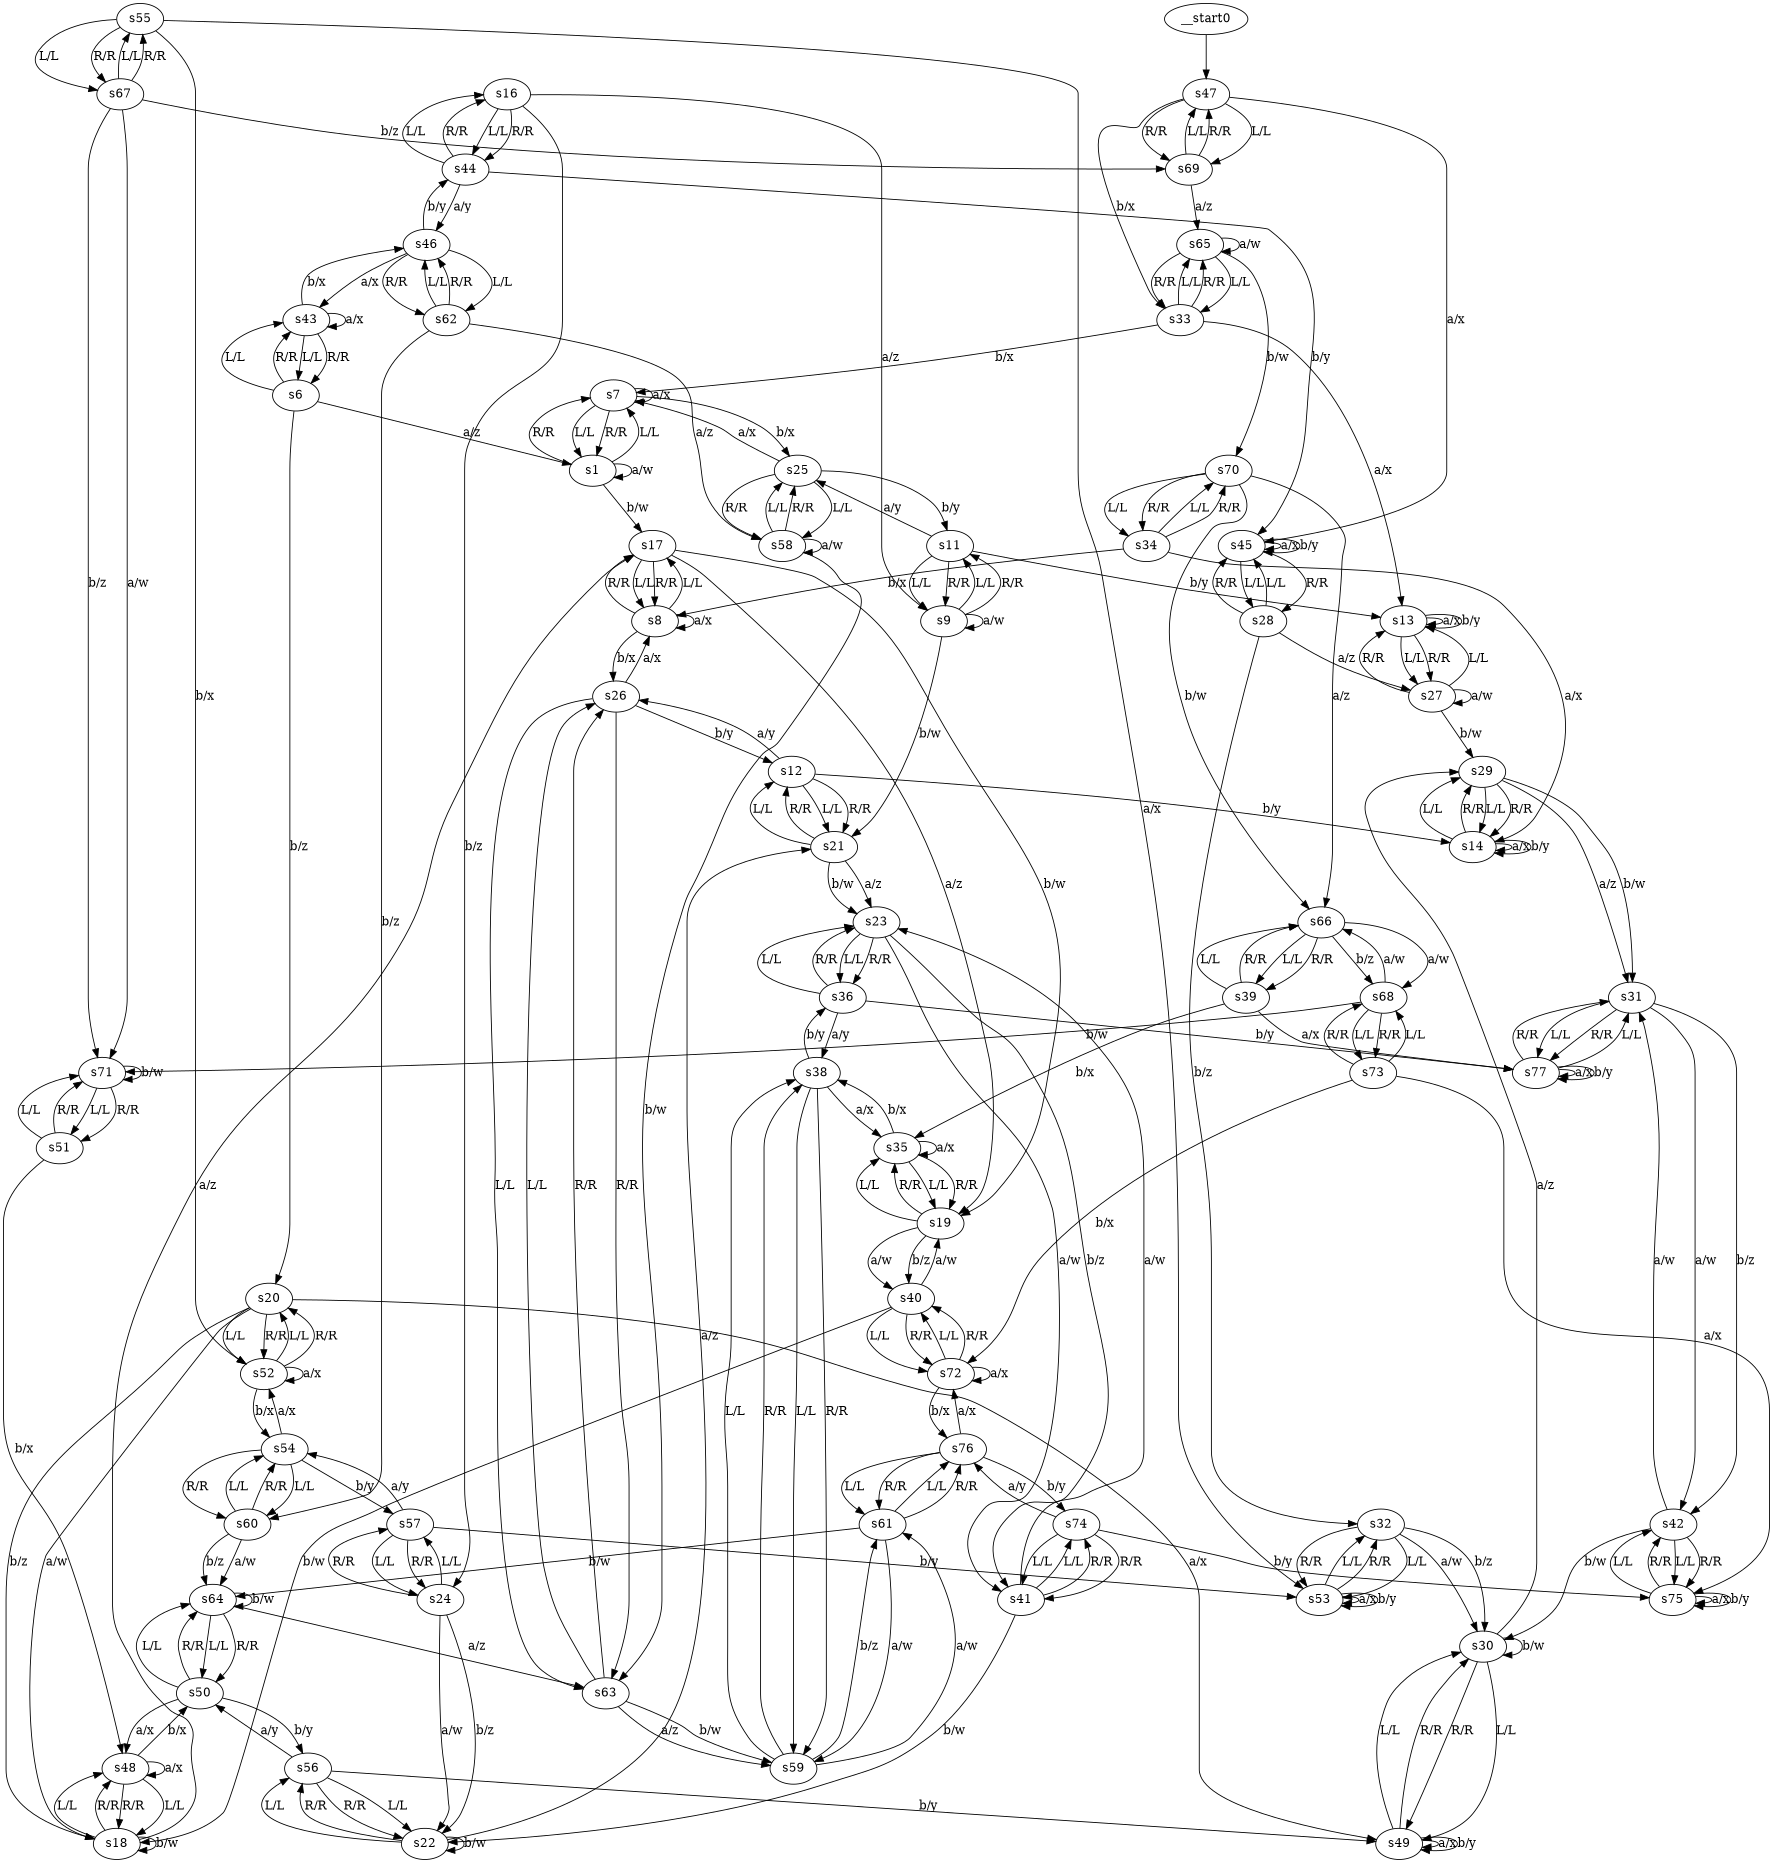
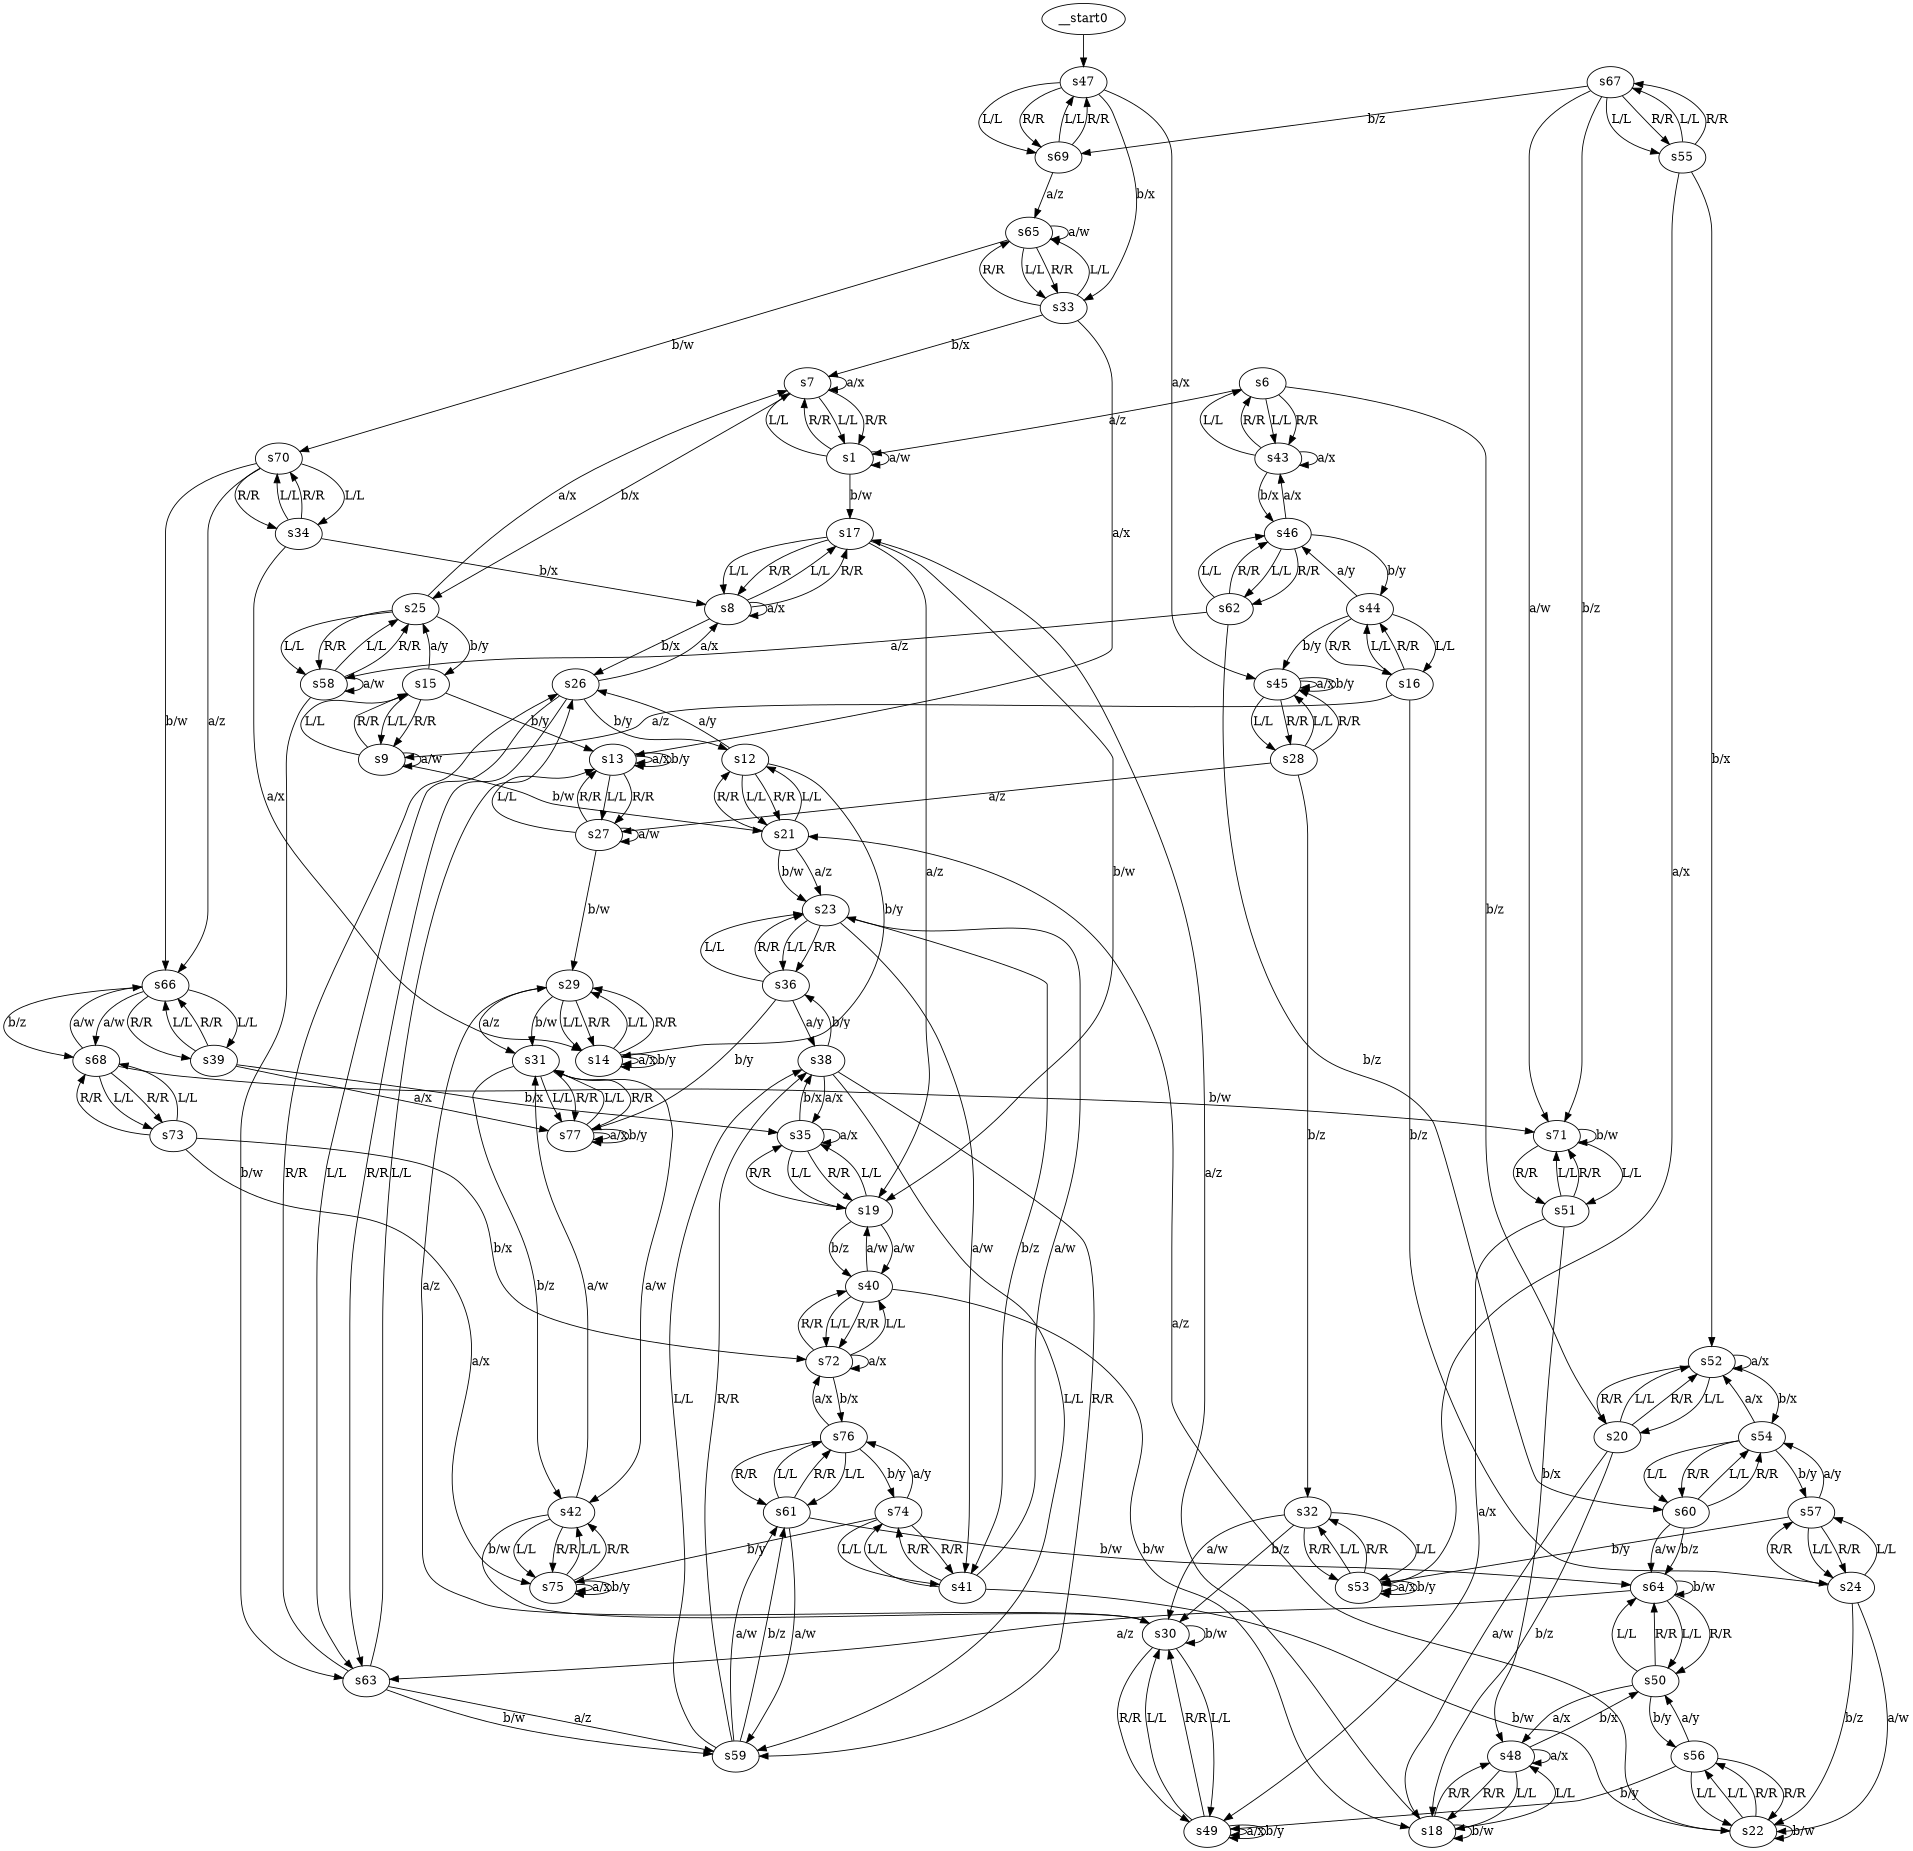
(950, 546) -> (426, 684)
(961, 1398) -> (1478, 1552)
